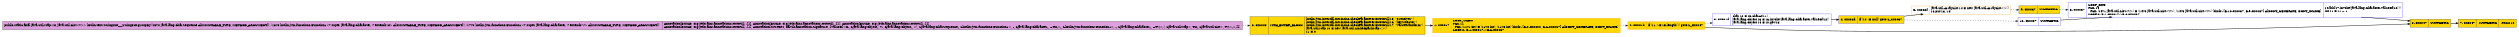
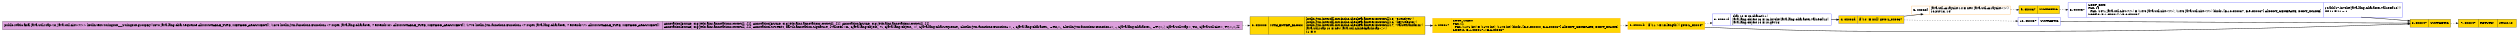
(2085, 19) -> (2234, 22)
(2453, 23) -> (2453, 23)
(2488, 23) -> (2487, 23)
